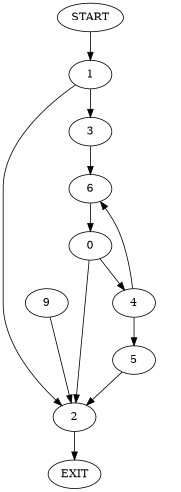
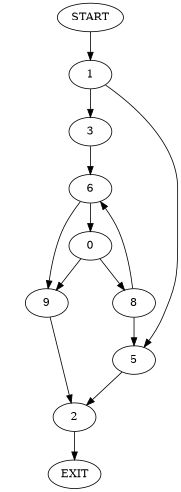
(3, 237) -> (178, 202)
none -> (59, 239)
(134, 303) -> (134, 303)
(83, 327) -> (71, 271)
